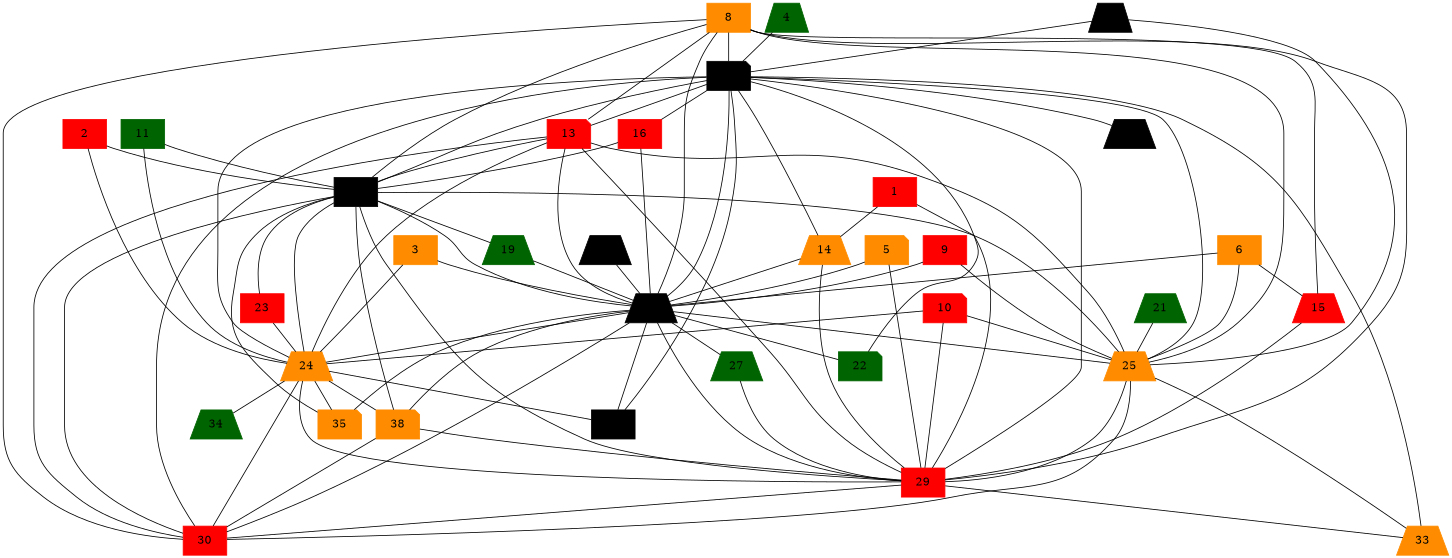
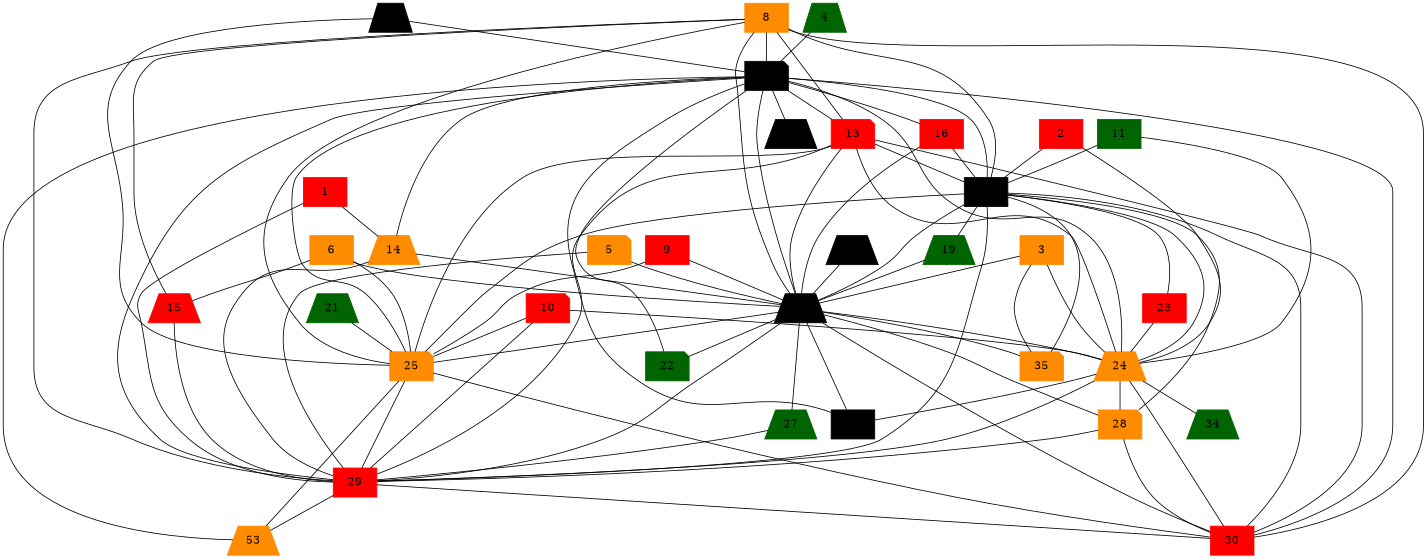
(1130, 366) -> (412, 366)
(323, 395) -> (1014, 308)
(398, 424) -> (1120, 424)
(1423, 541) -> (253, 541)
